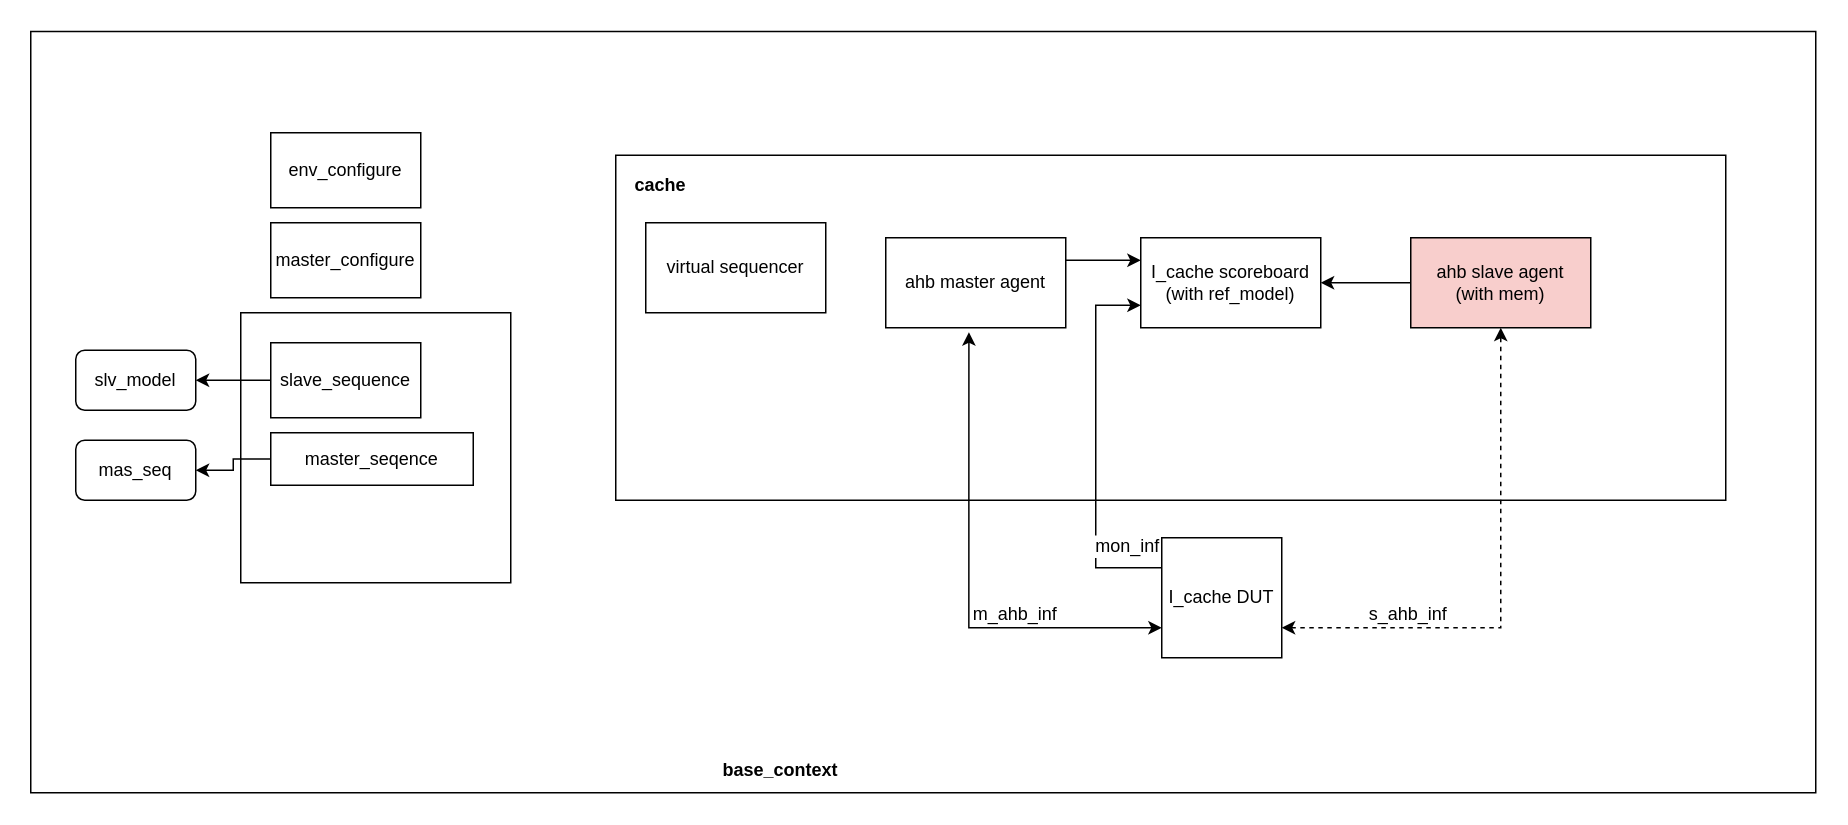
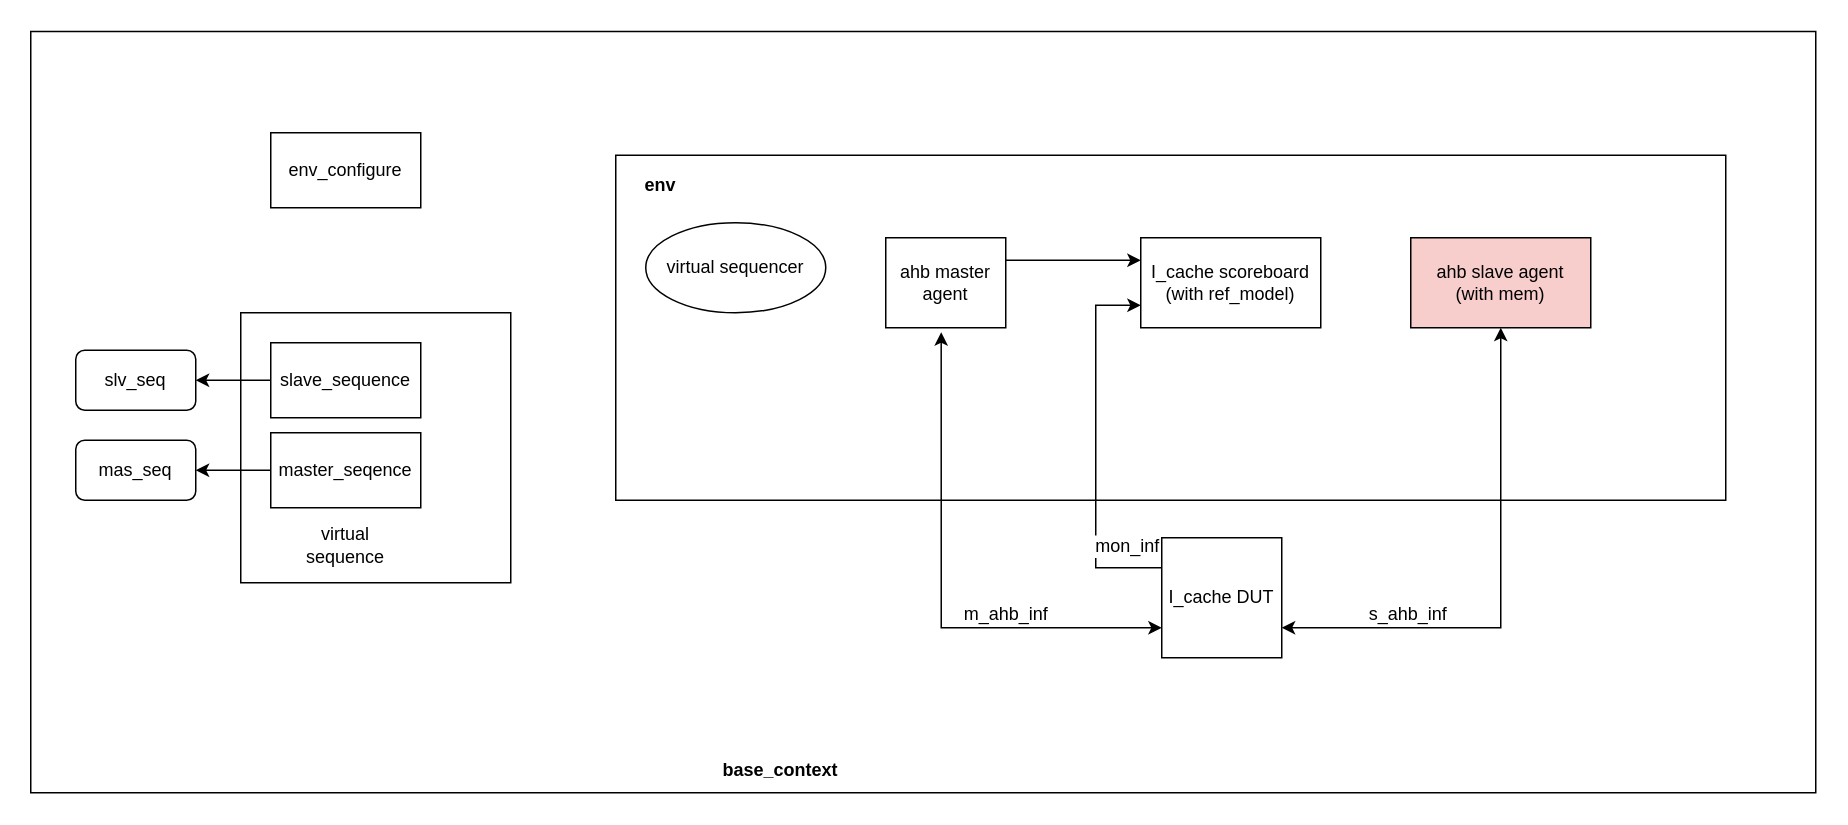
(661, 185) -> (661, 185)
(346, 260) -> none
(736, 268) -> (736, 268)
(976, 283) -> (946, 283)
(1371, 283) -> none
(136, 380) -> (136, 380)
(372, 459) -> (346, 470)
none -> (346, 545)
(1501, 588) -> (1501, 588)
